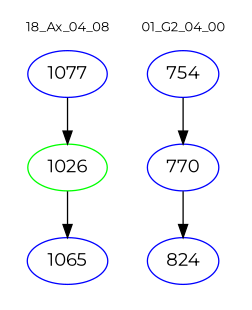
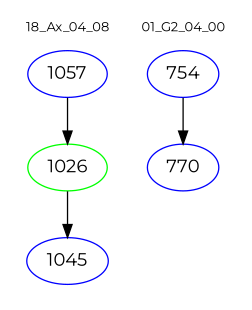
(68, 74) -> (68, 74)
(68, 261) -> (68, 261)
(183, 261) -> none
